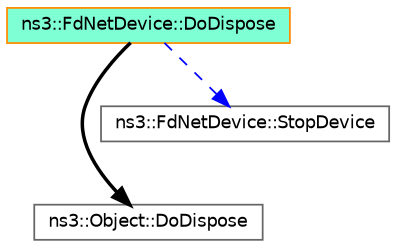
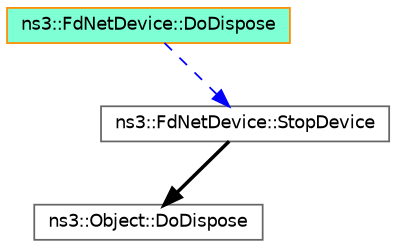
(83, 115) -> (203, 167)
